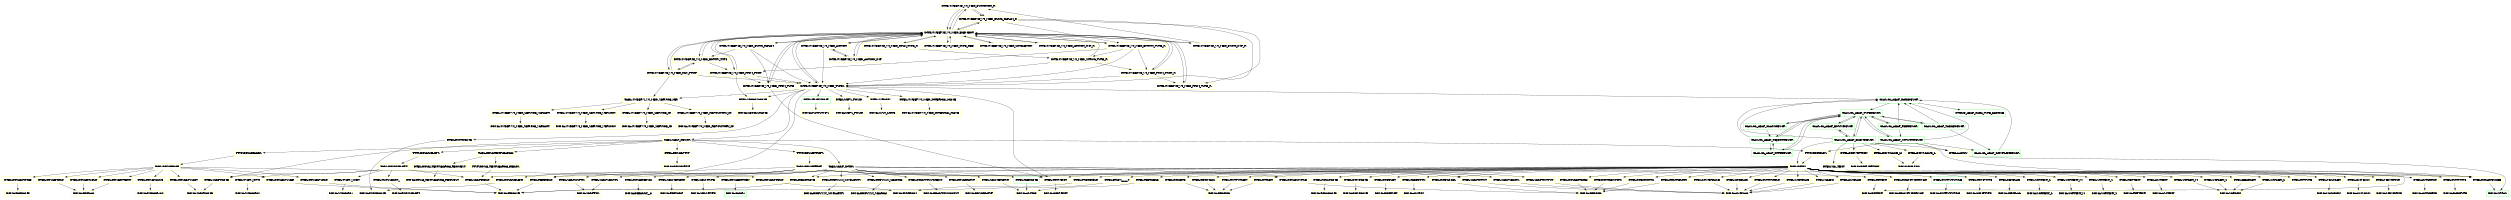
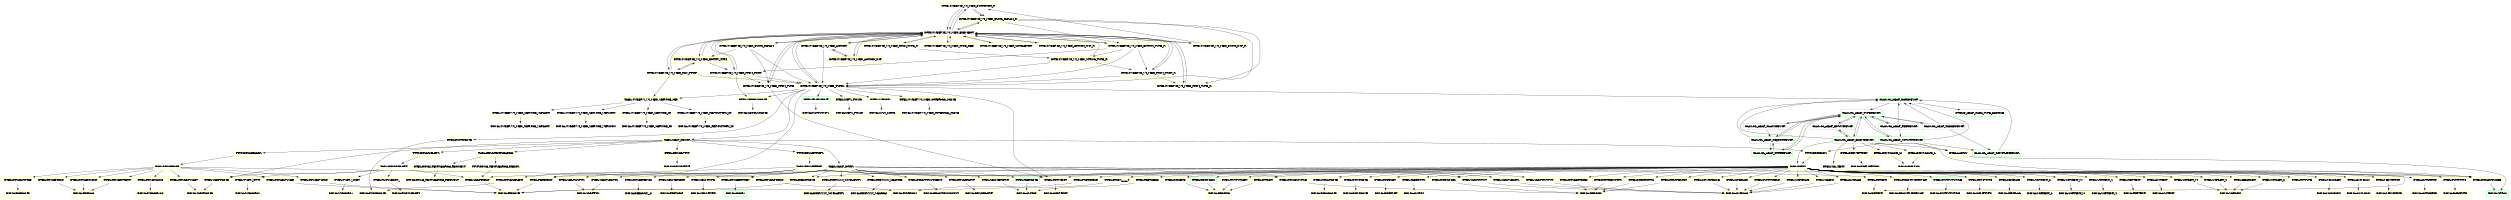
none -> (790, 173)
(1204, 180) -> (1204, 180)
